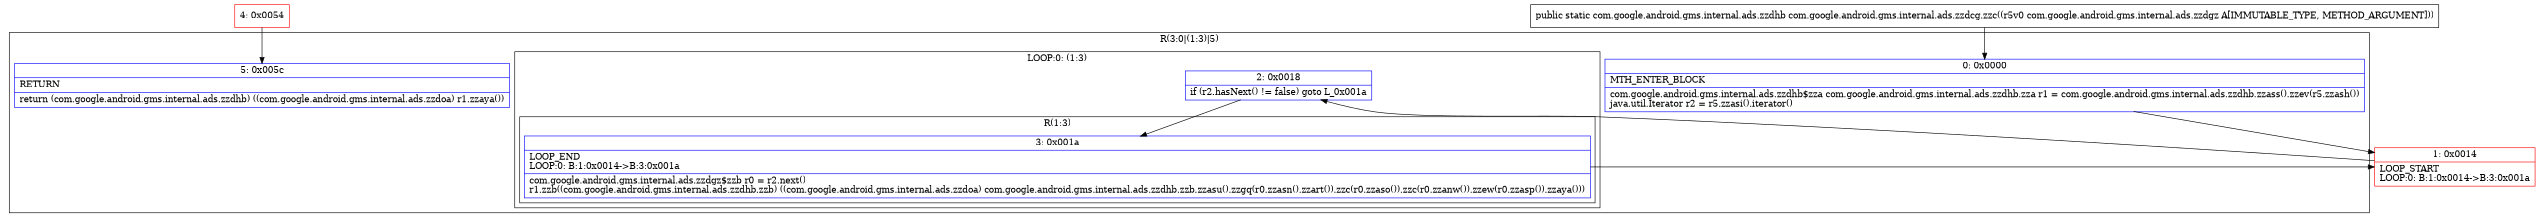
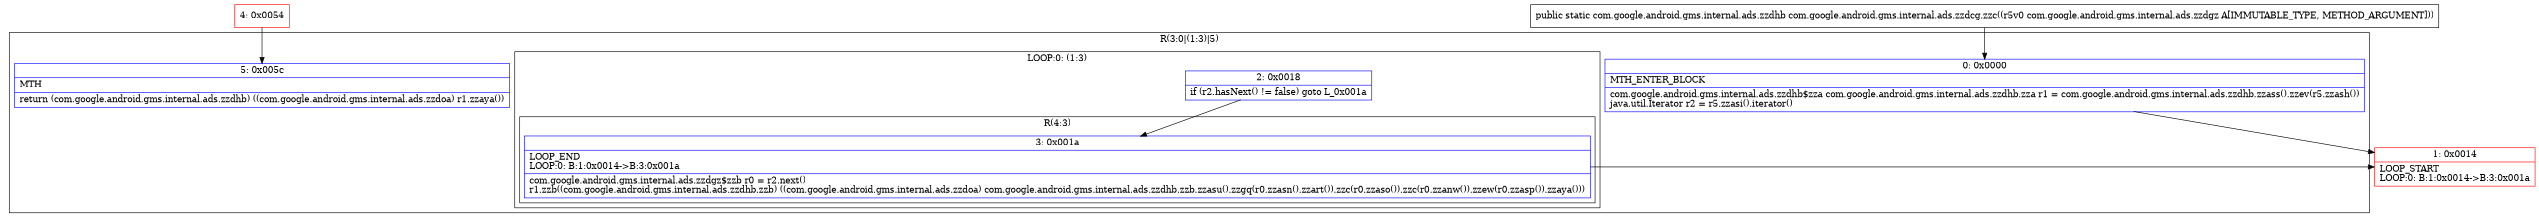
(40, 85) -> (31, 85)
(1057, 124) -> (1057, 124)
(1850, 129) -> none
